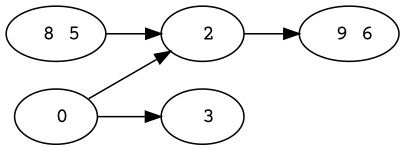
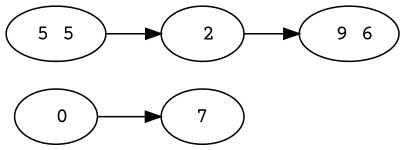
(56, 34) -> (56, 34)
(123, 79) -> none
(203, 117) -> (203, 117)
